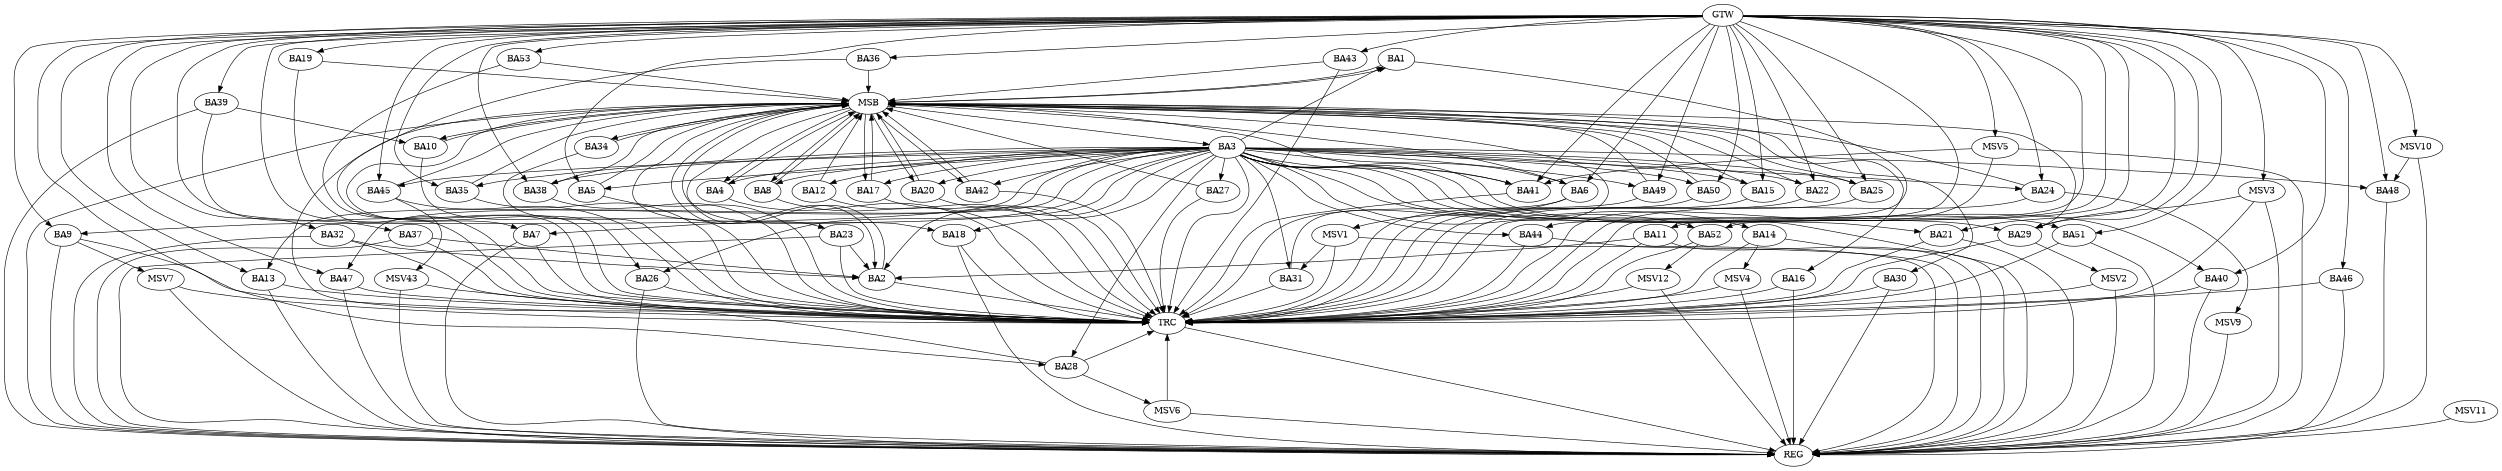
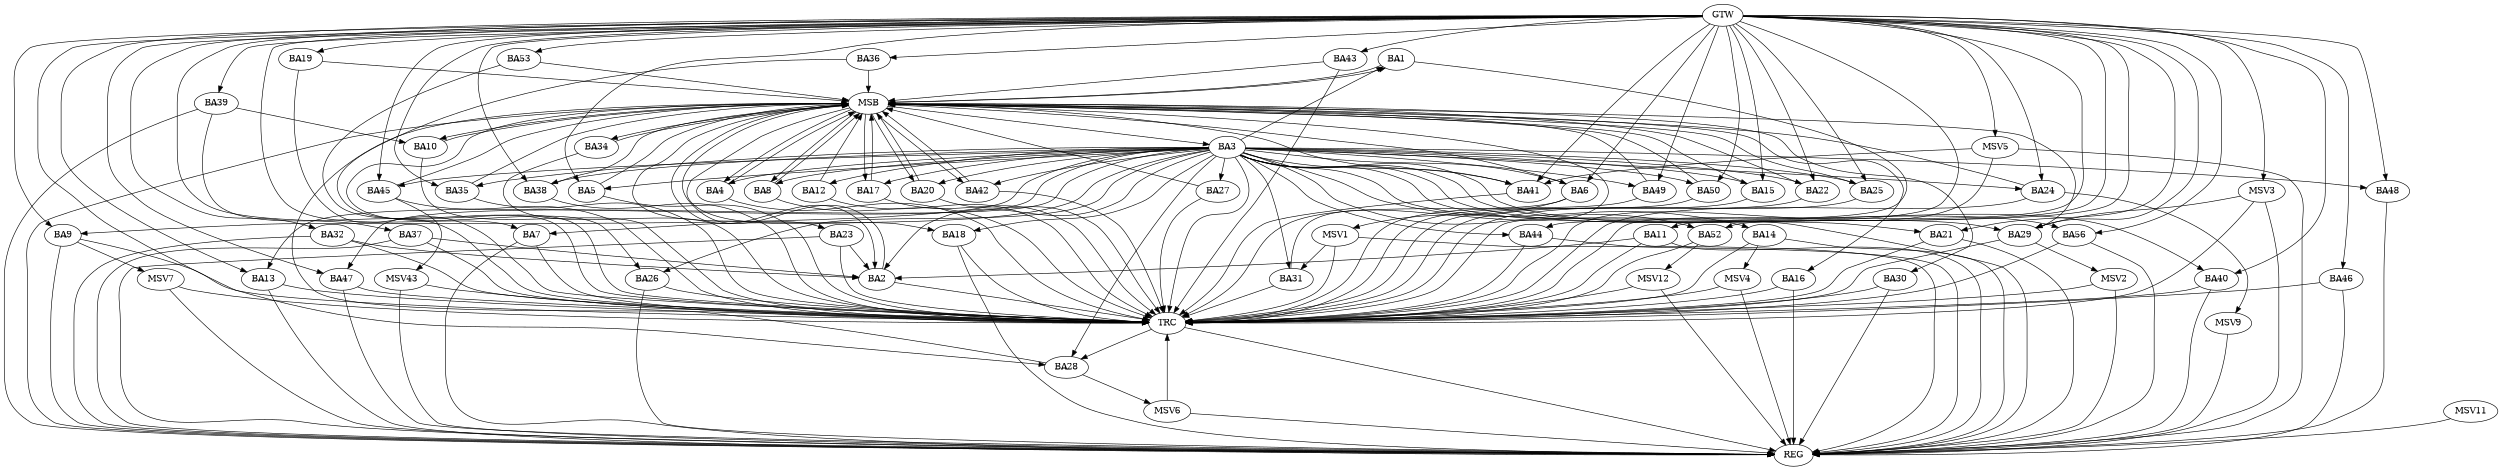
(2416, 147) -> none
(2074, 235) -> (2074, 235)
(1116, 347) -> (1119, 343)
